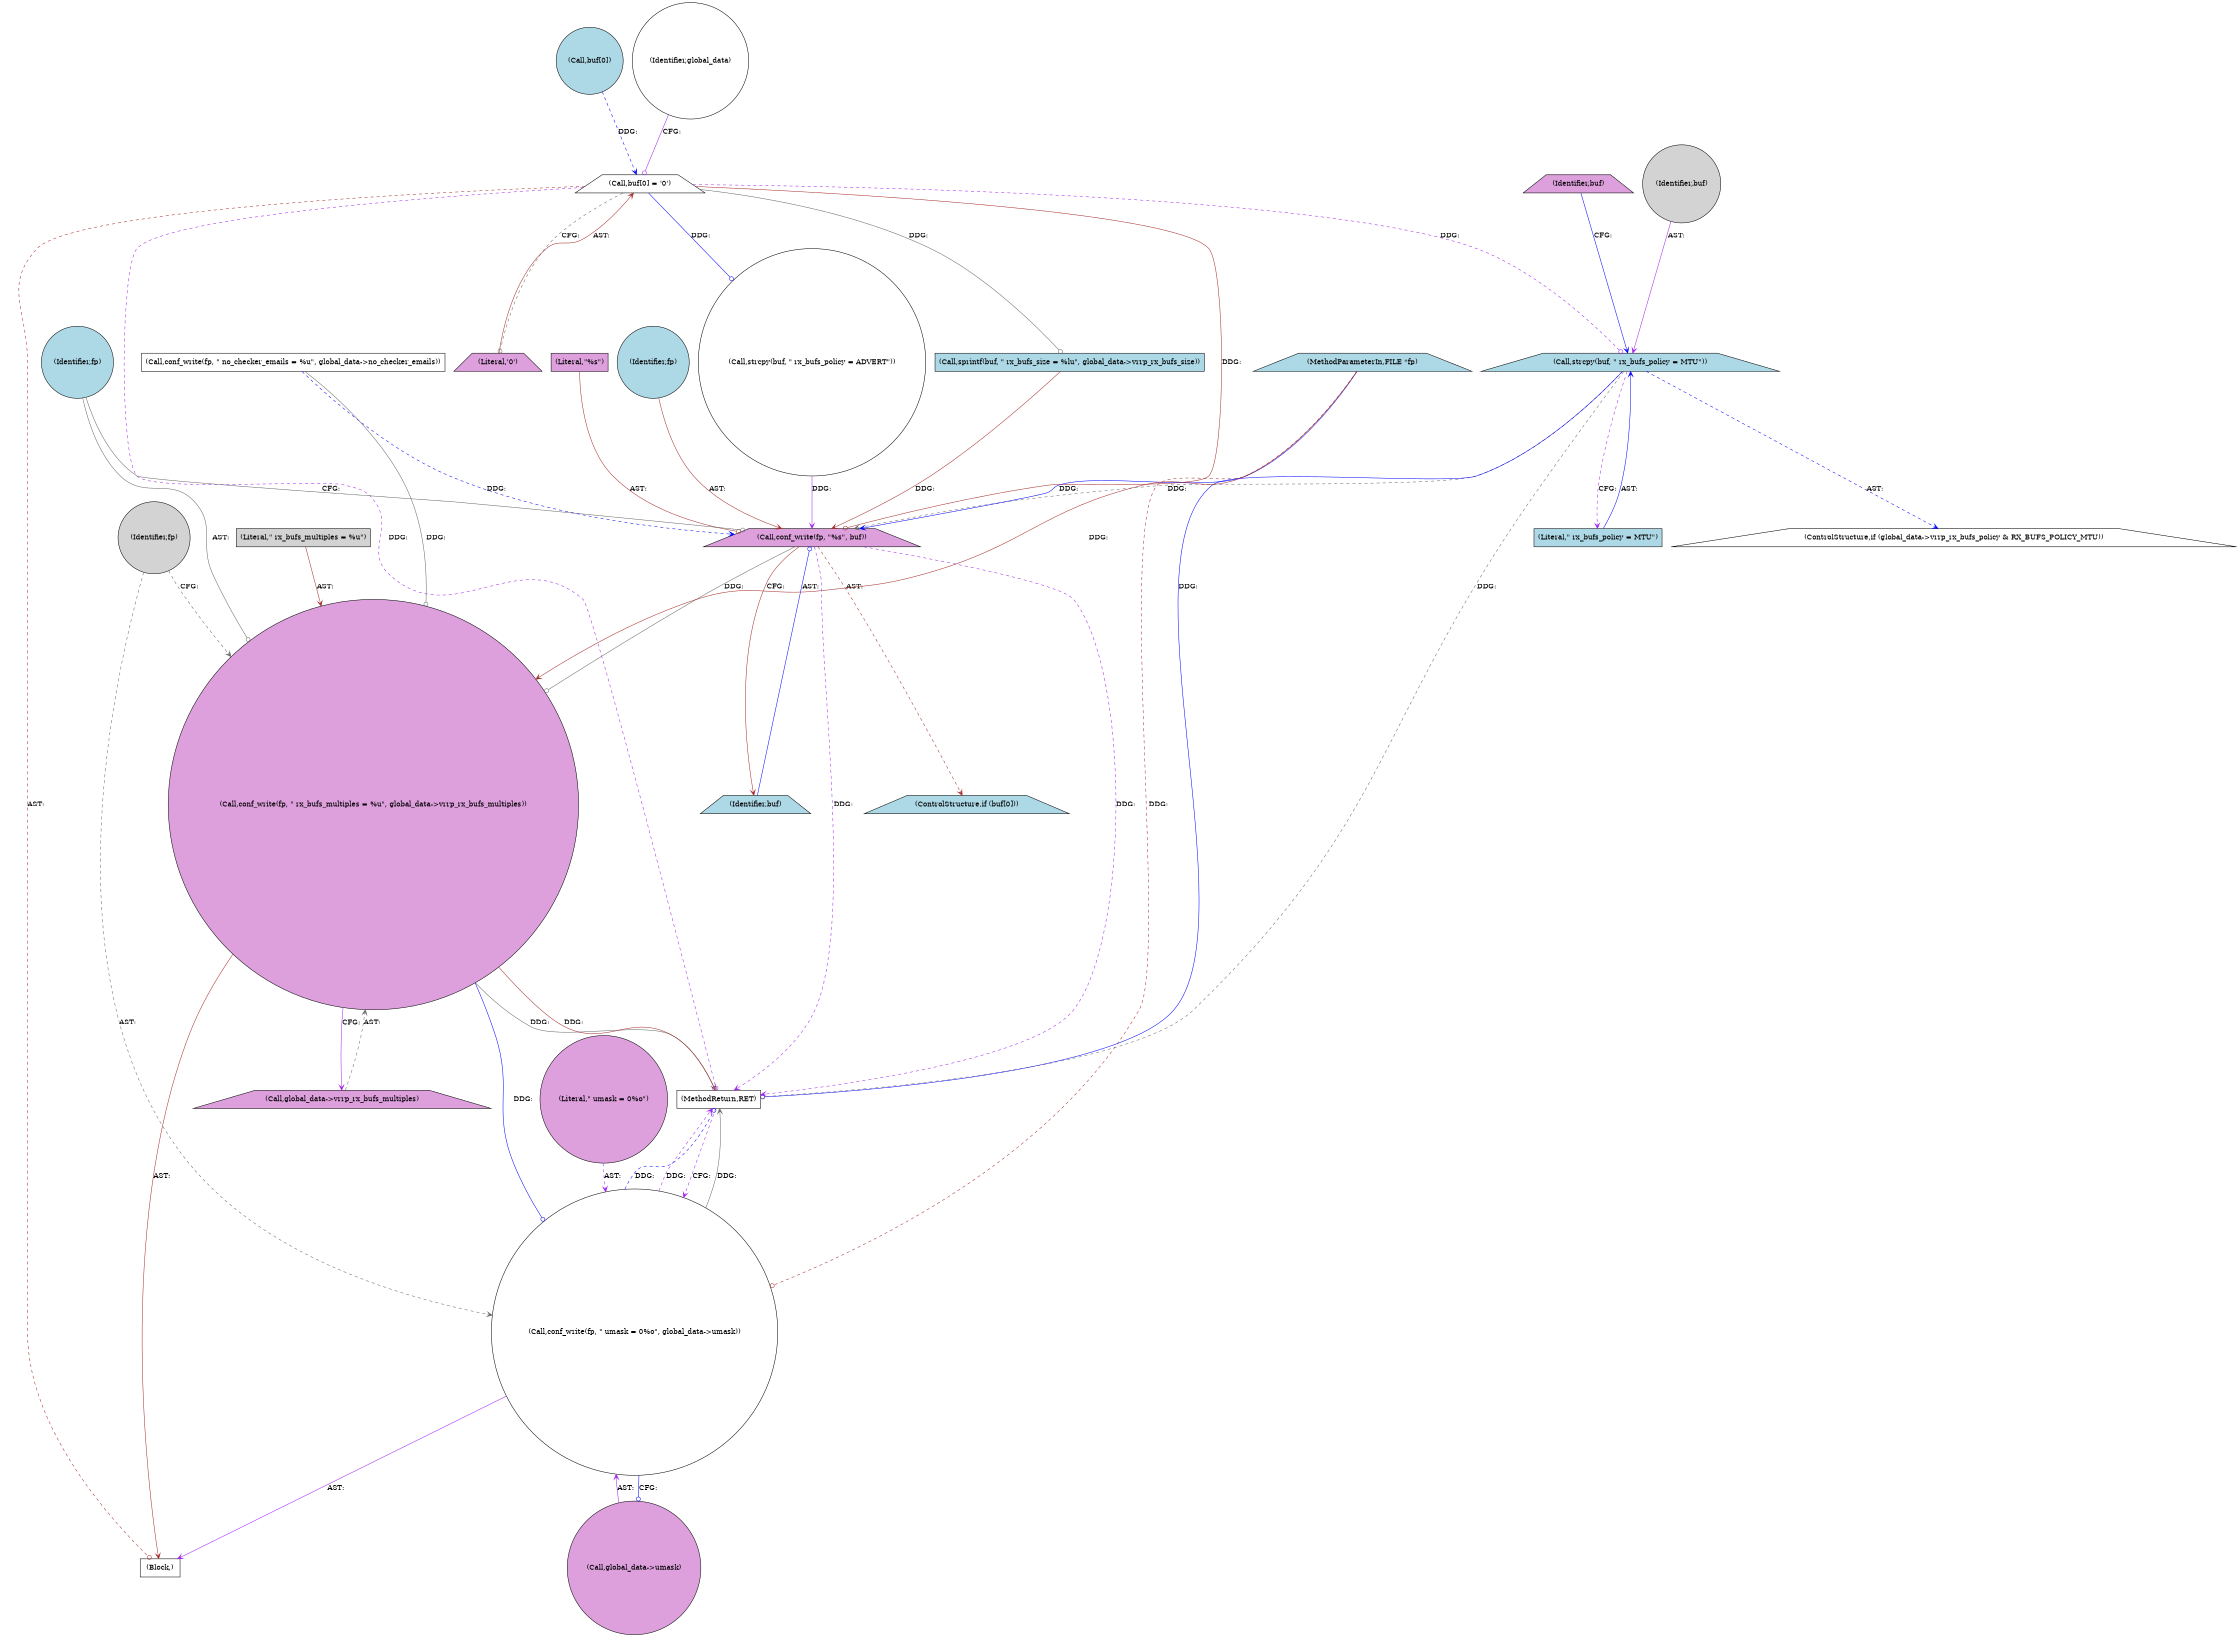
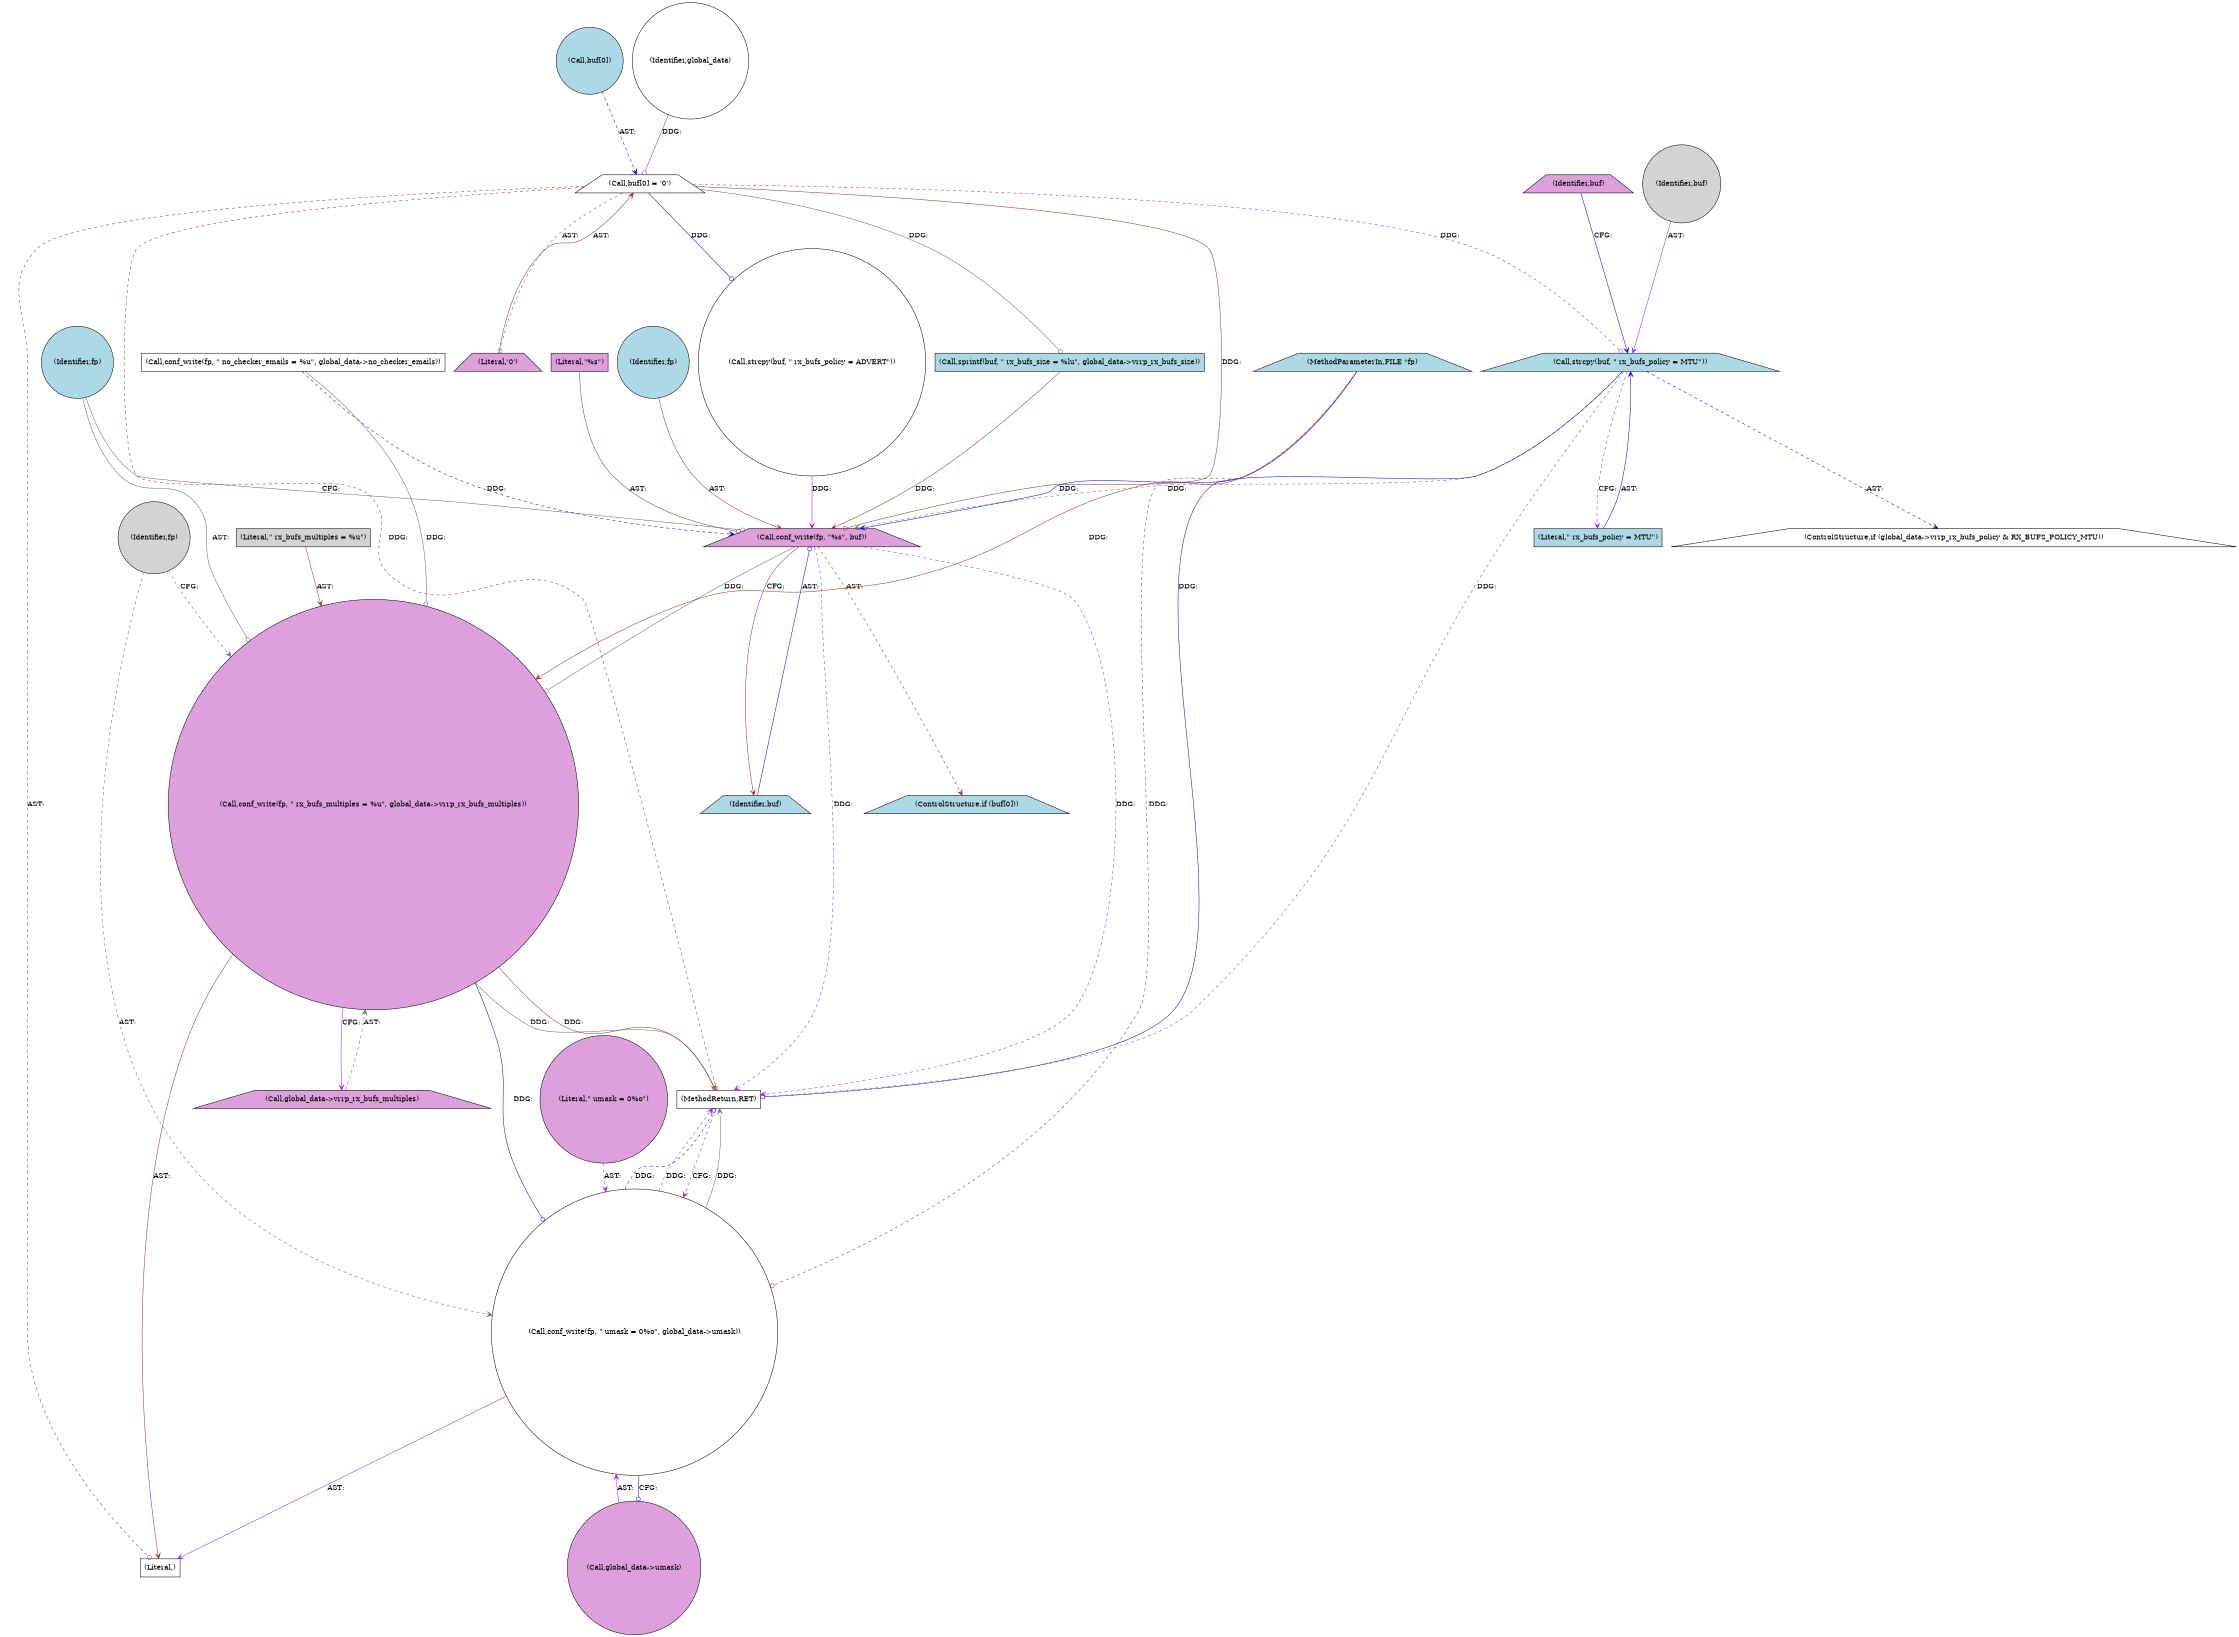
(629, 132) -> (629, 132)
(673, 132) -> (673, 132)
(572, 236) -> (572, 236)
(310, 483) -> (310, 483)
(160, 1568) -> (160, 1568)
